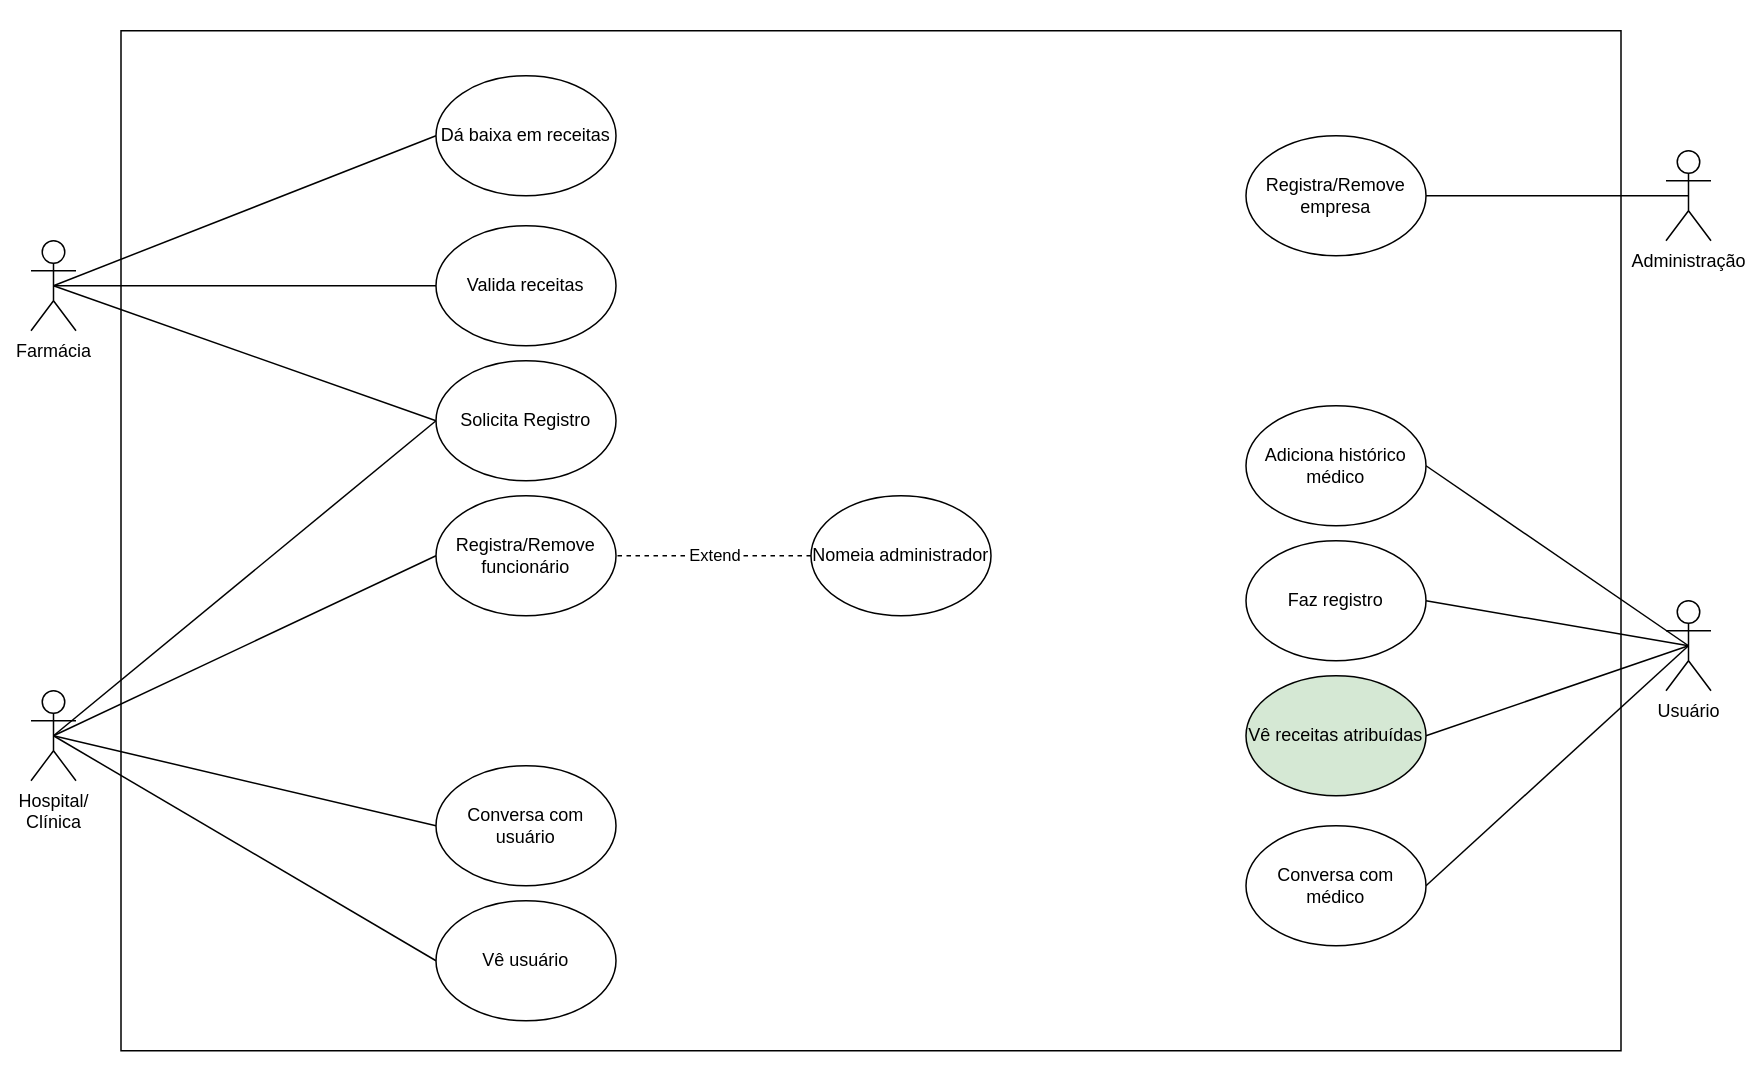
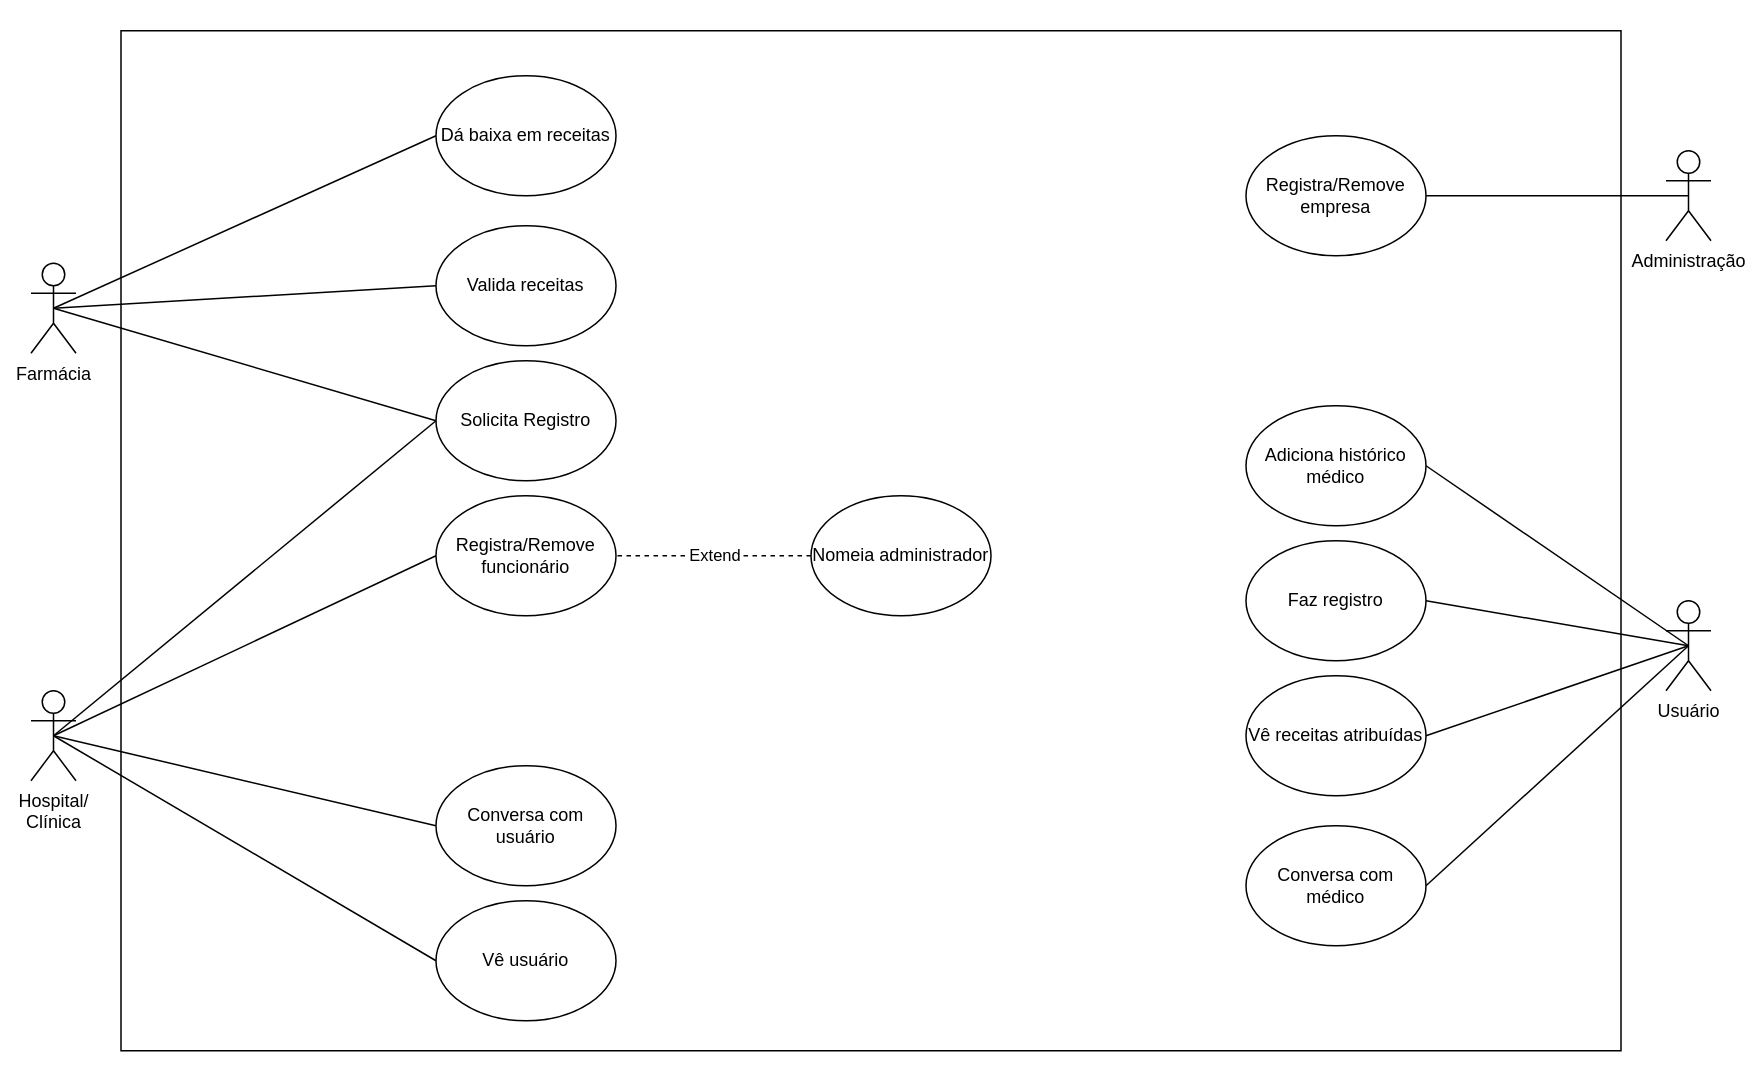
(53, 286) -> (53, 308)
(1336, 736) -> (1336, 736)
